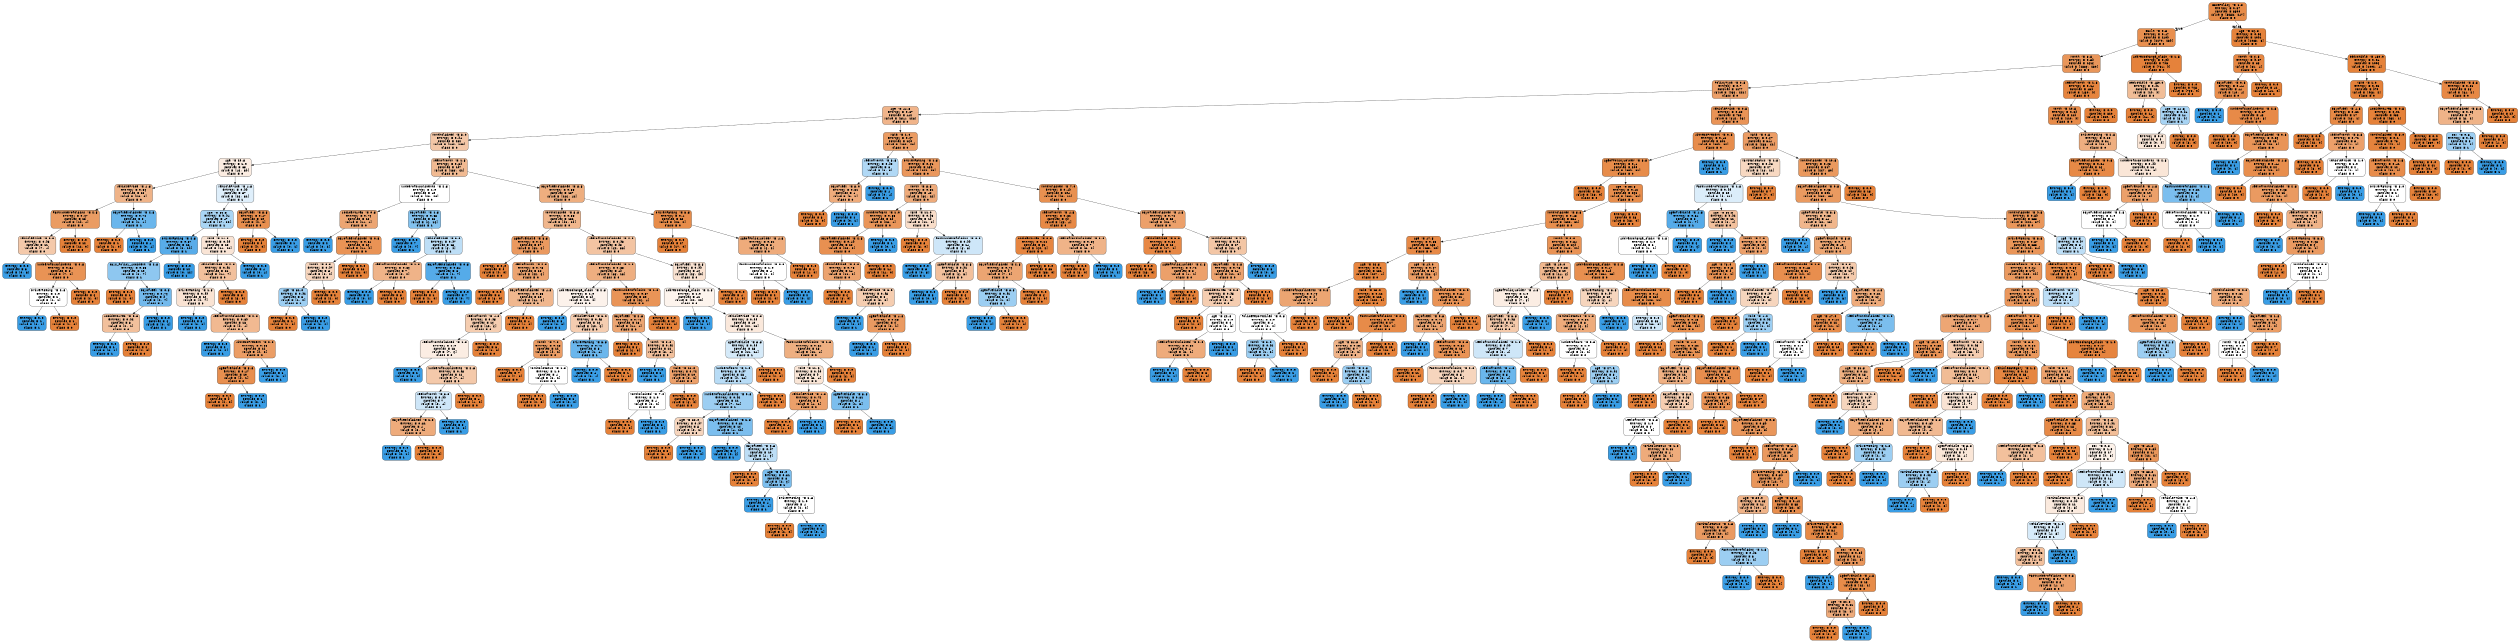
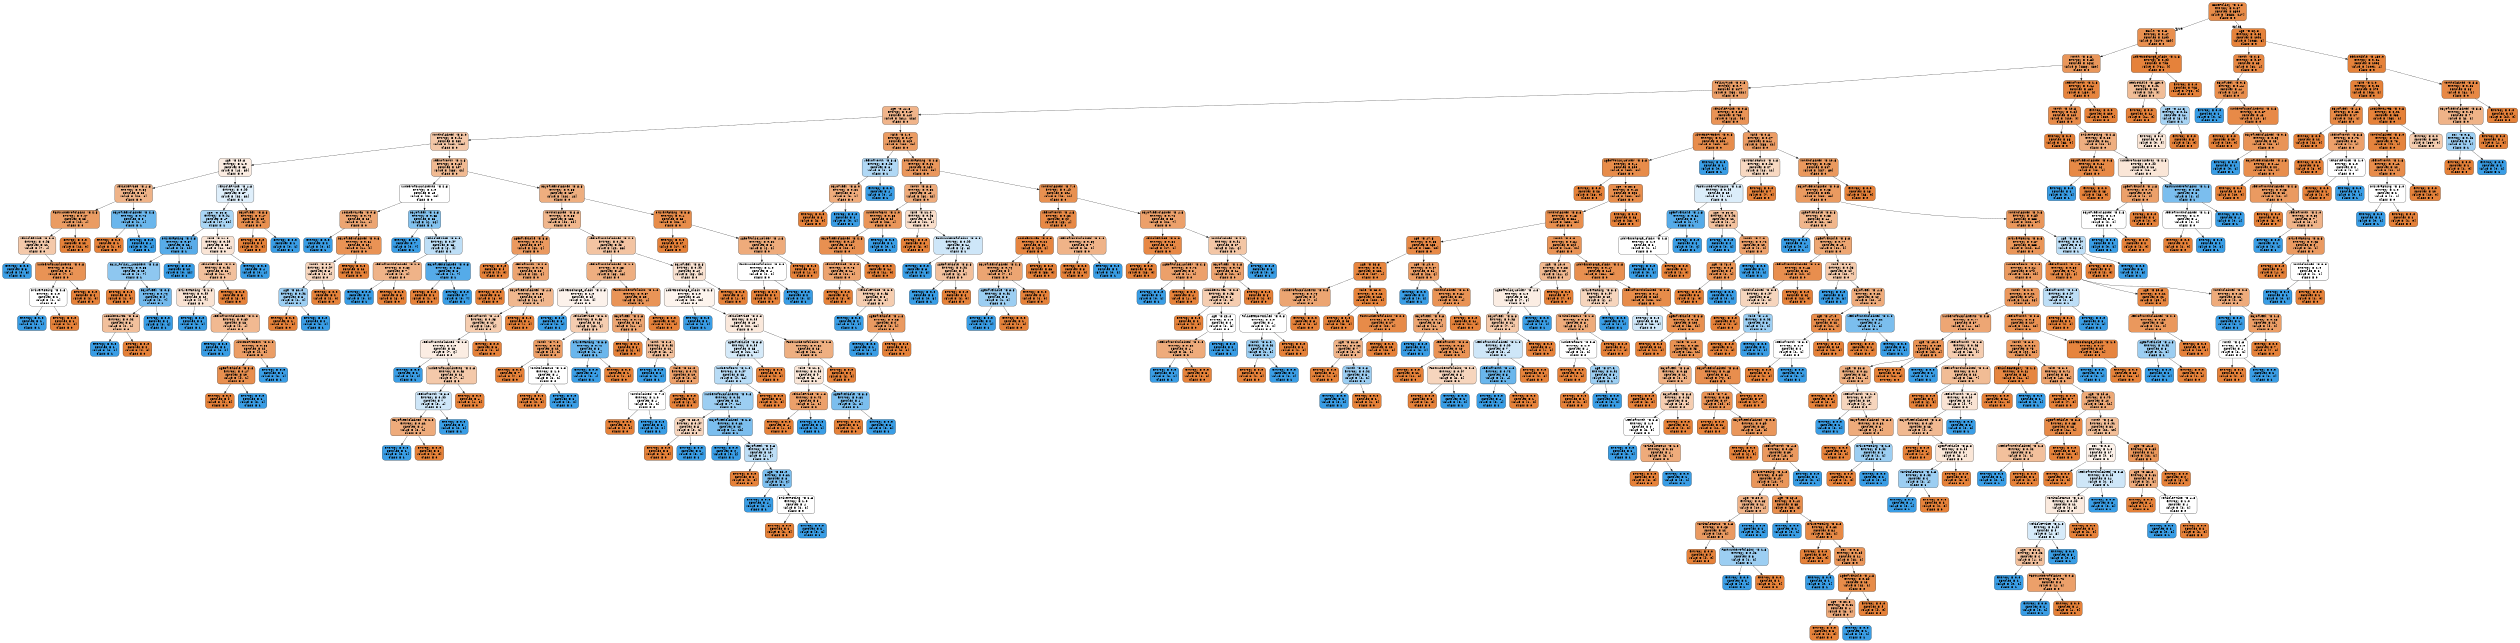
(2267, 90) -> none
none -> (2060, 141)
(2426, 141) -> (2426, 141)
(2424, 167) -> none
(2197, 323) -> none
(1997, 401) -> (1997, 401)
